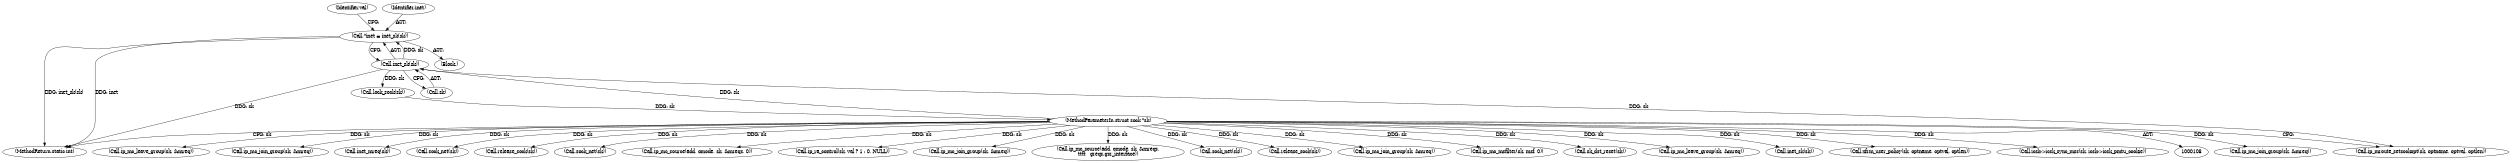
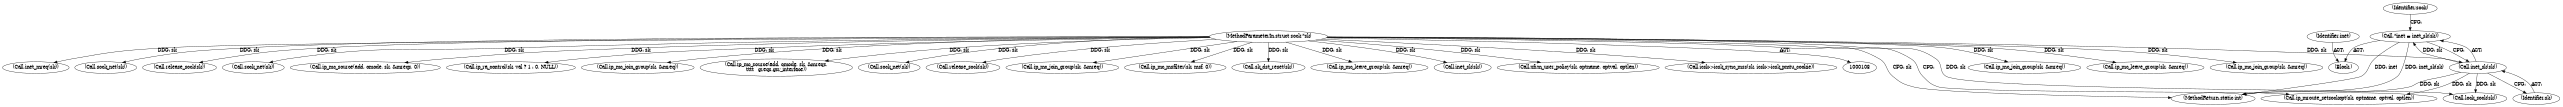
(352, 8) -> (2410, 8)
(395, 21) -> (2333, 51)
(437, 93) -> (2536, 99)
(726, 112) -> (1895, 49)
